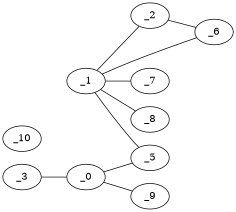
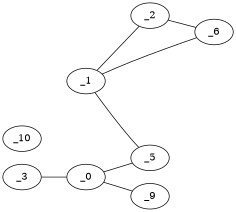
(150, 81) -> none
(150, 119) -> none
